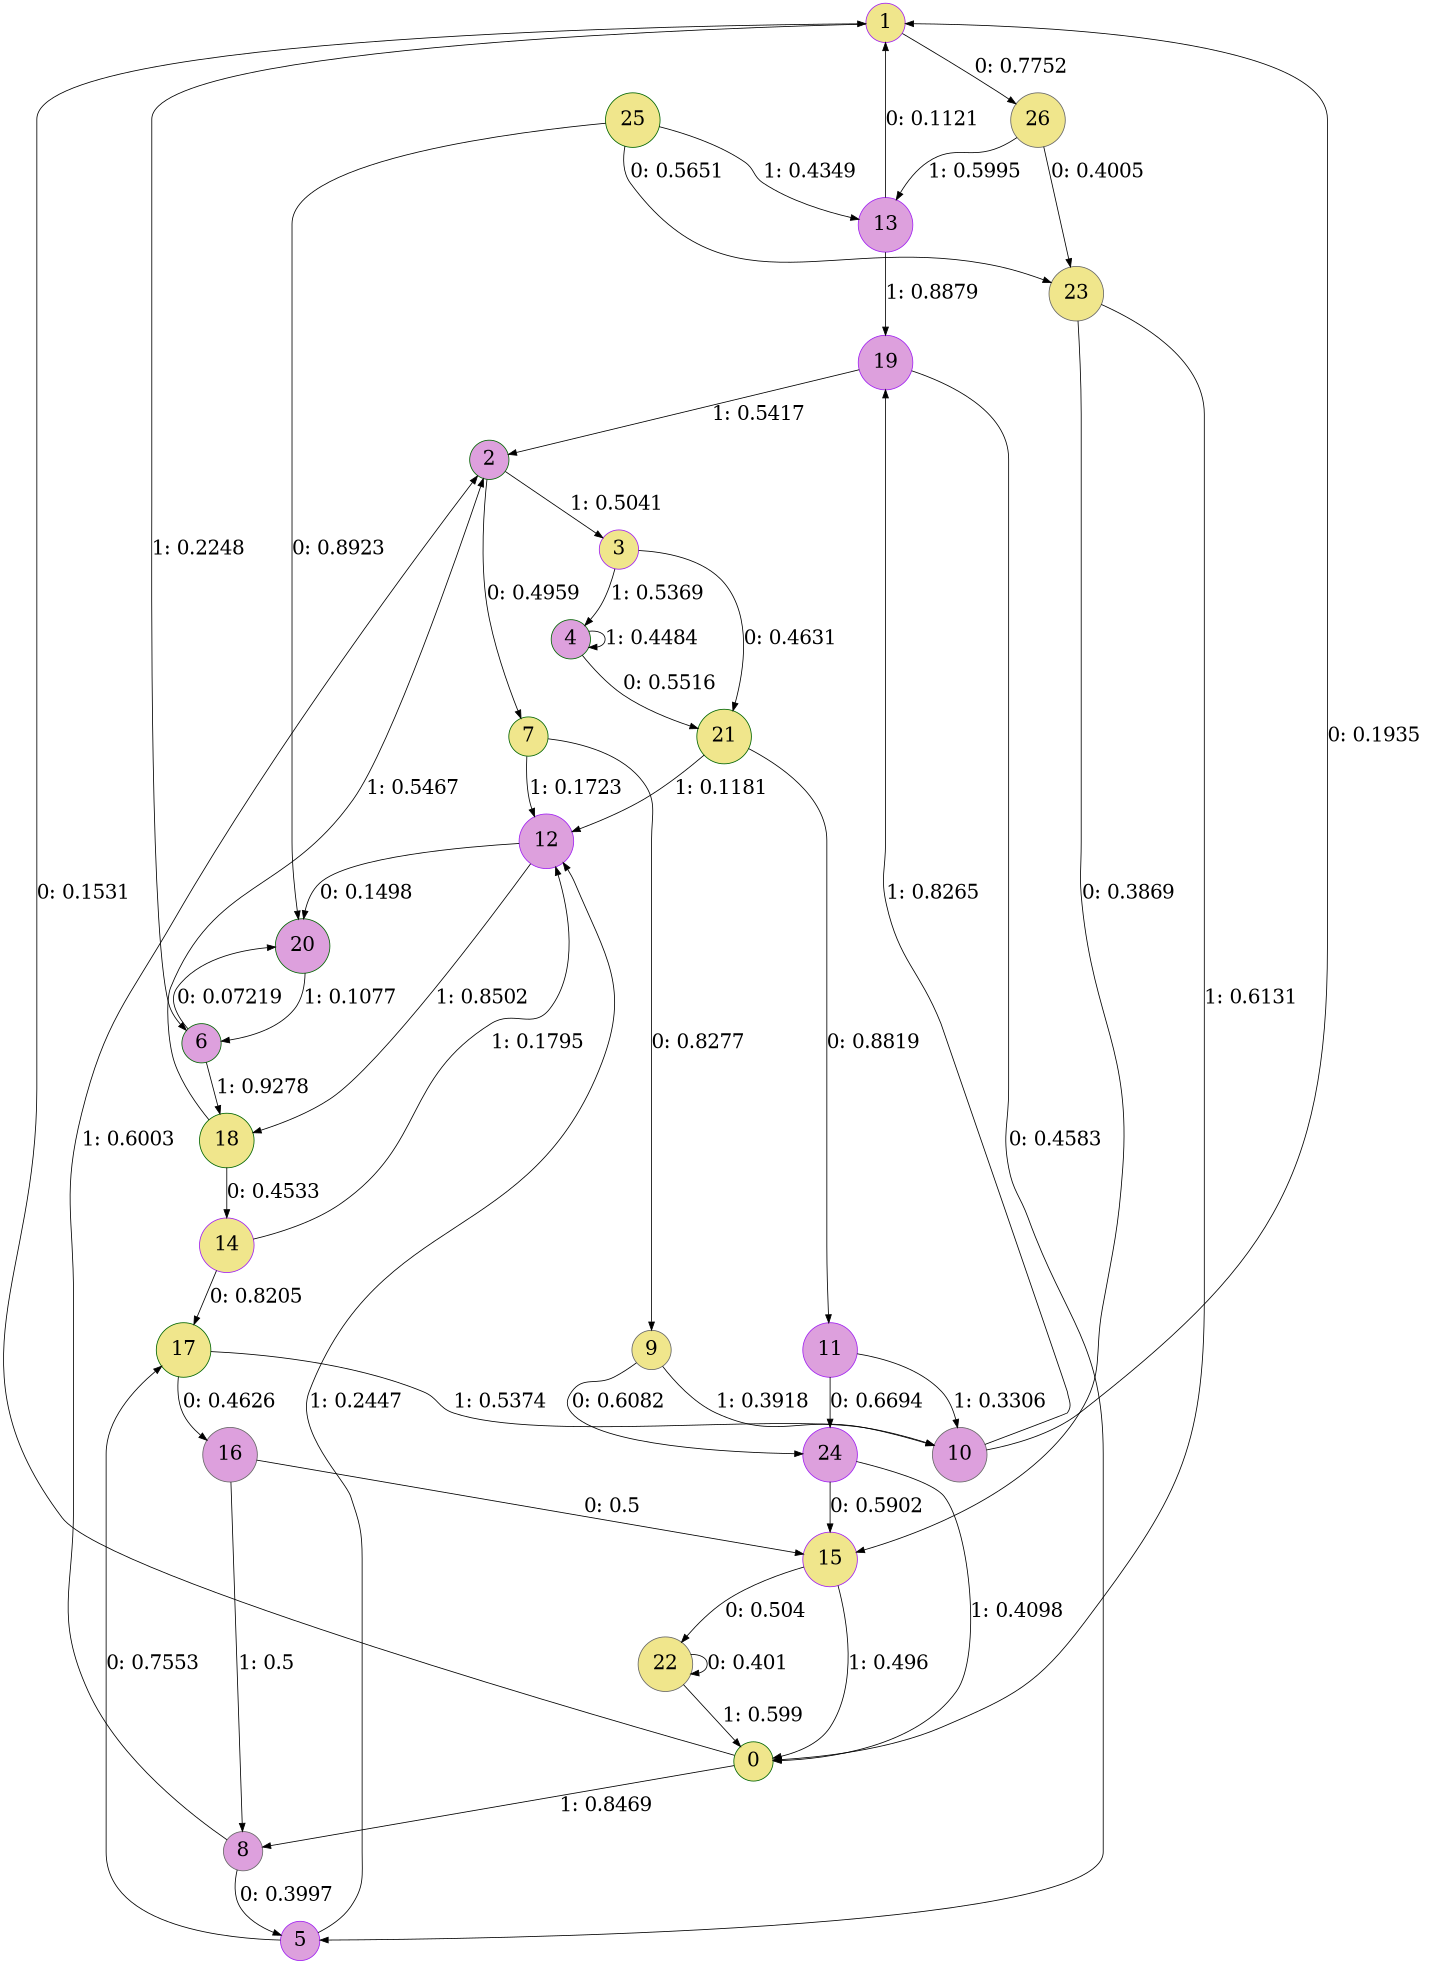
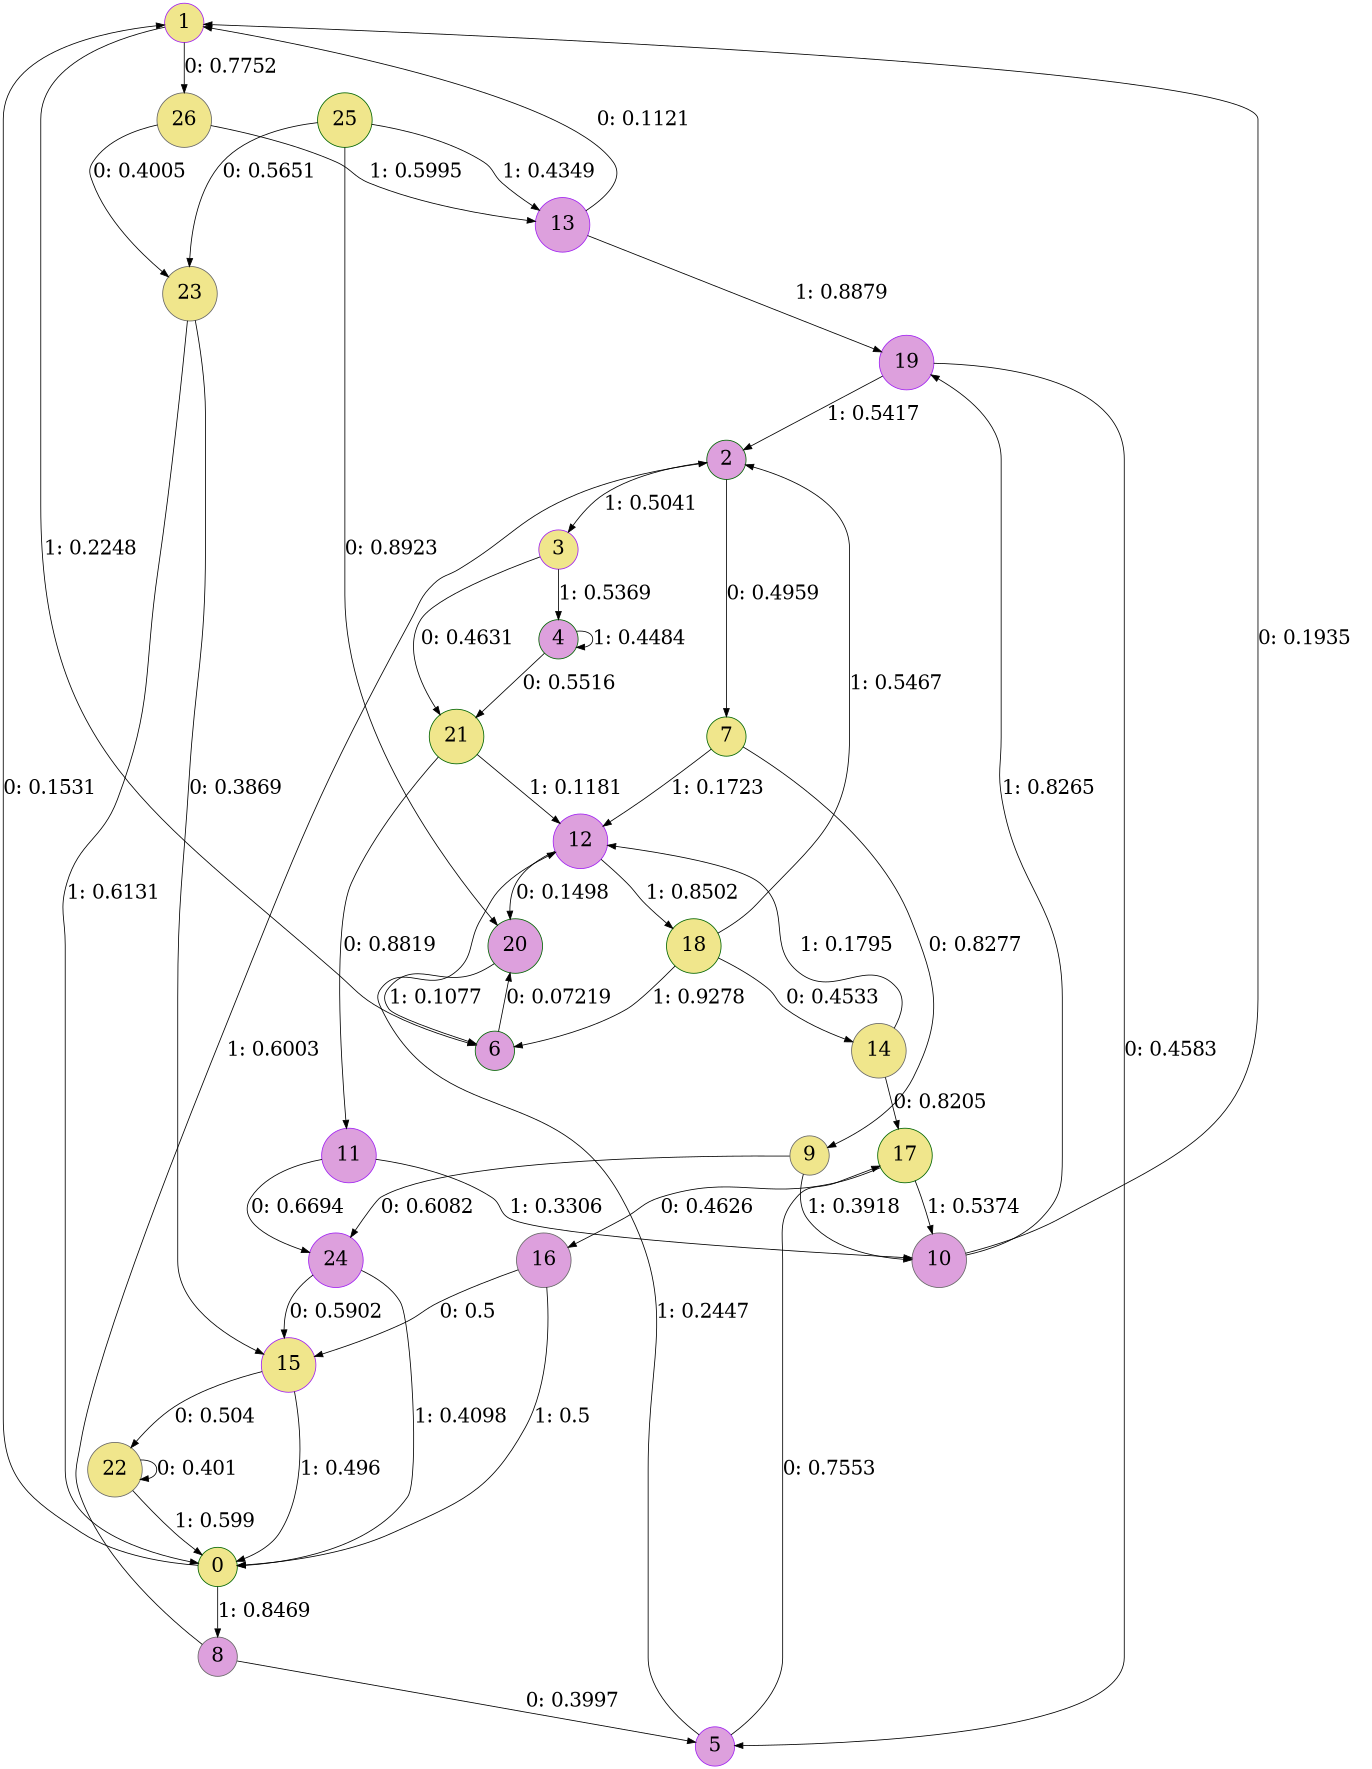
(212, 1084) -> (606, 1019)
(227, 1245) -> (879, 1051)
(237, 1653) -> (467, 1496)
